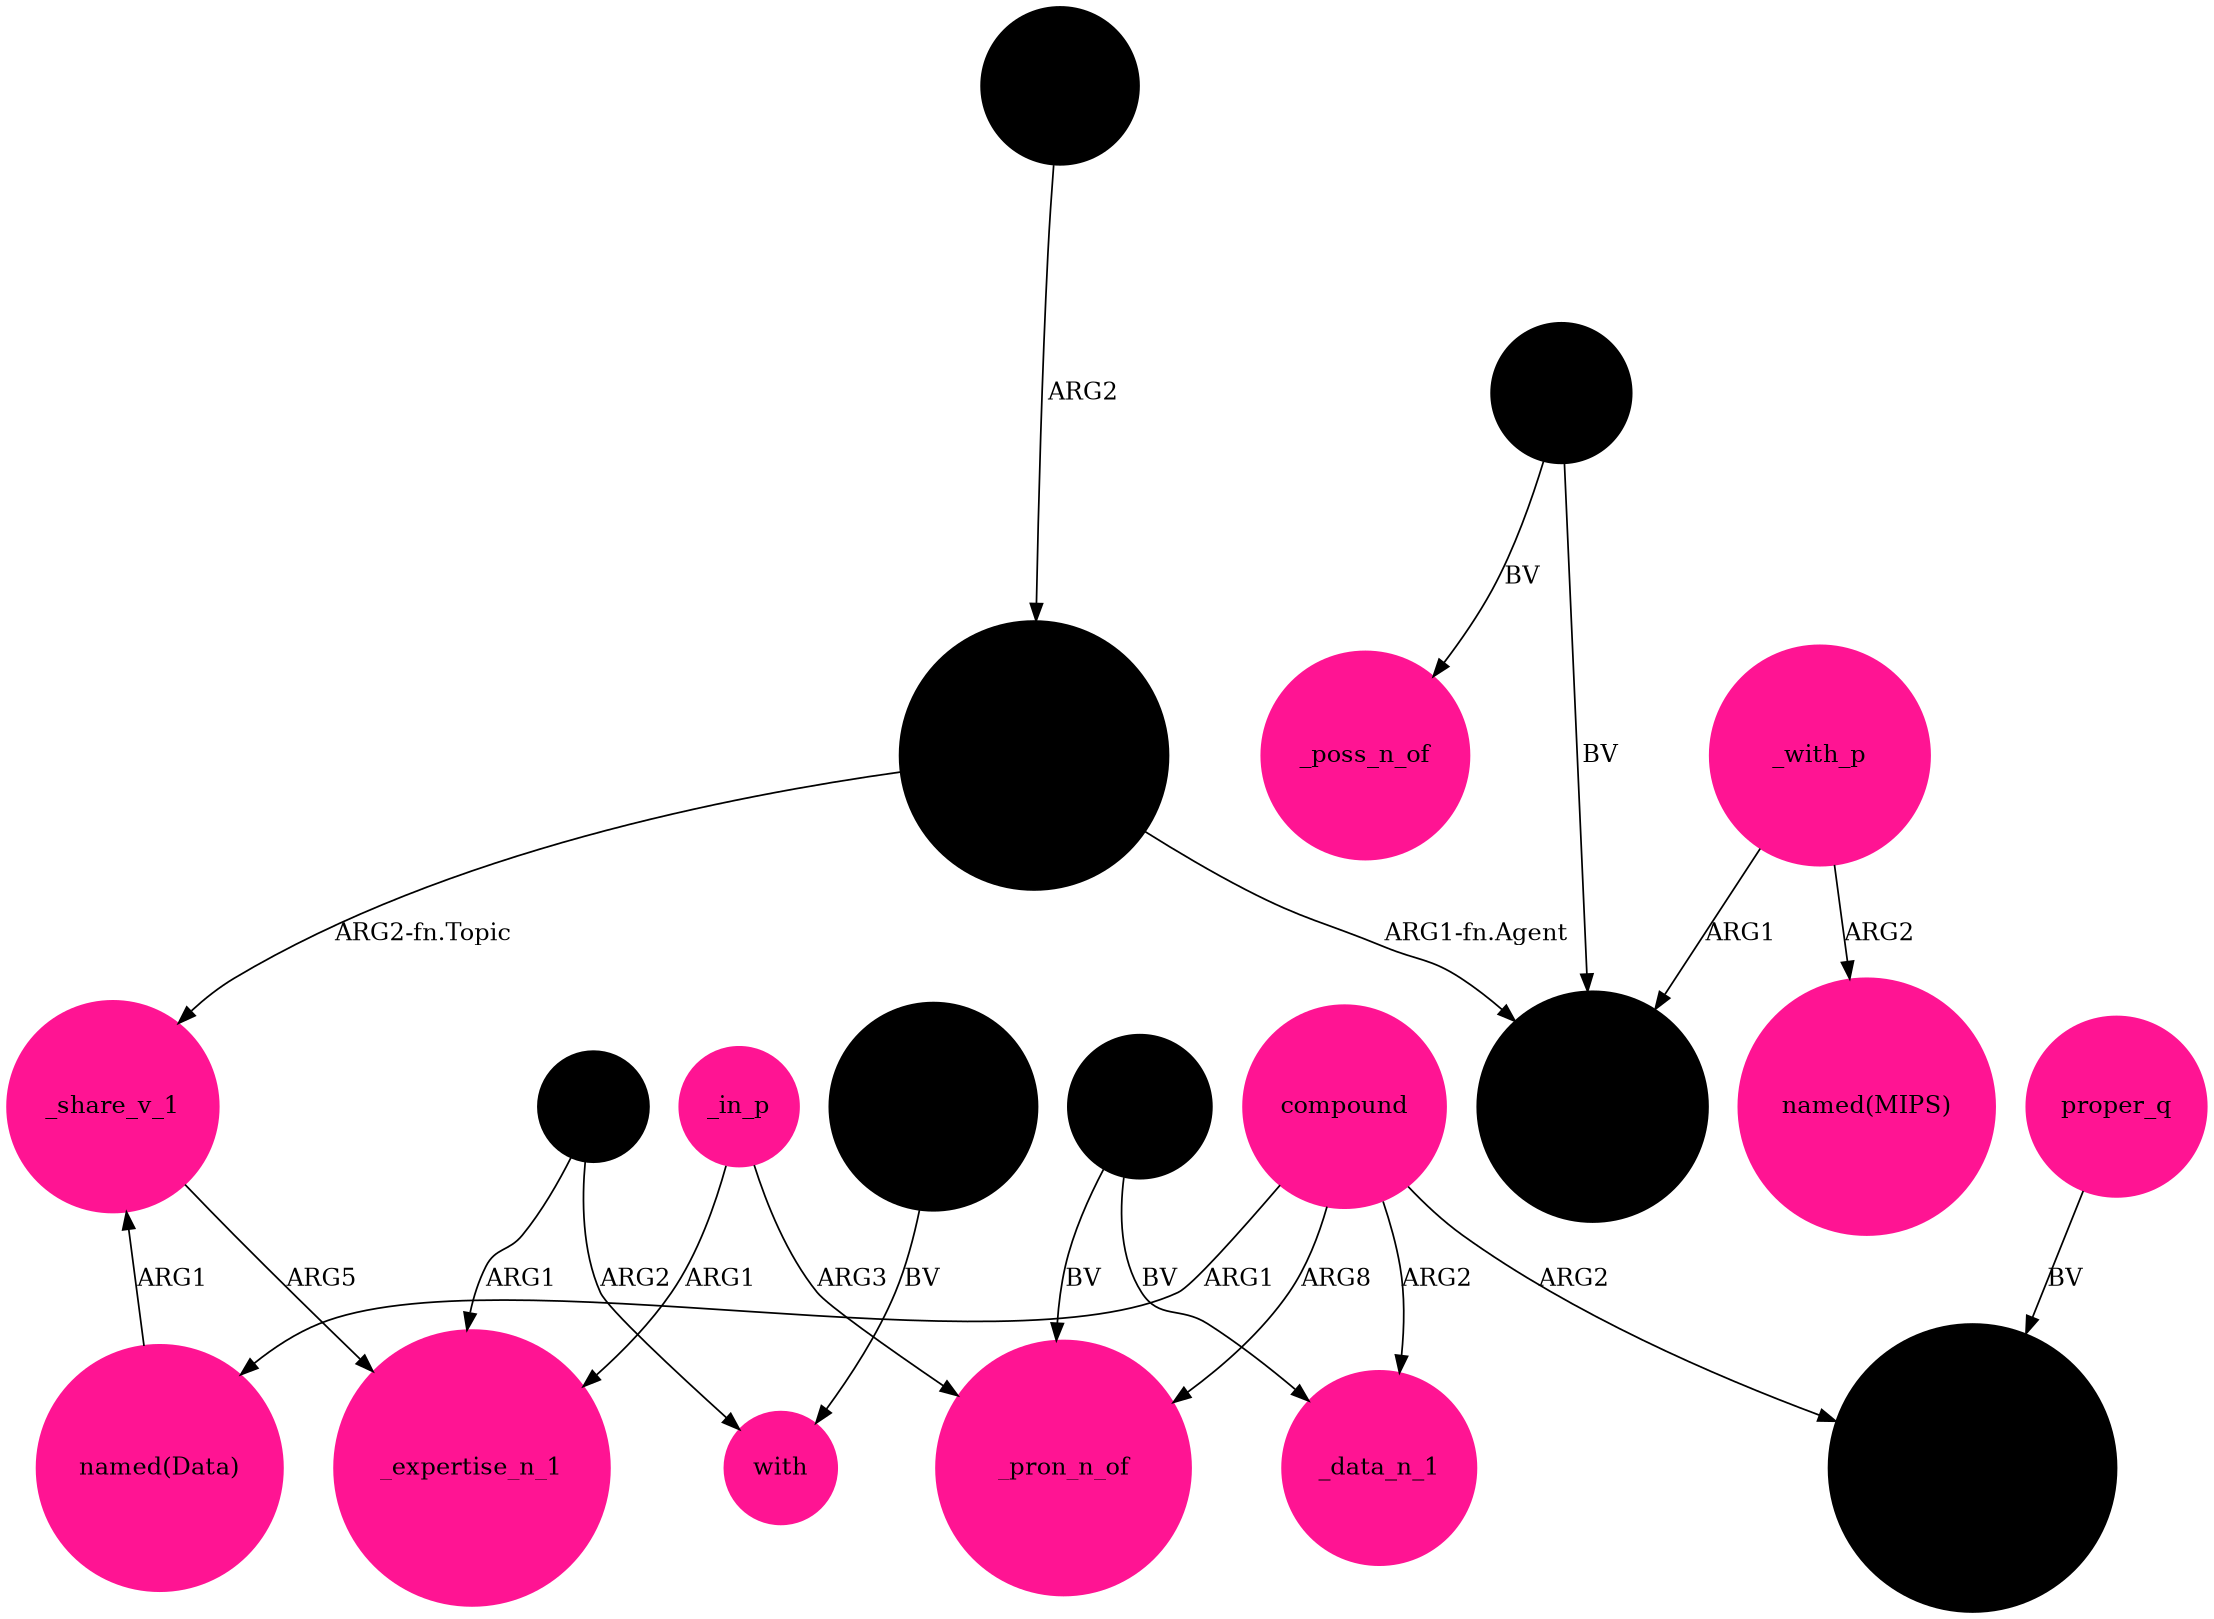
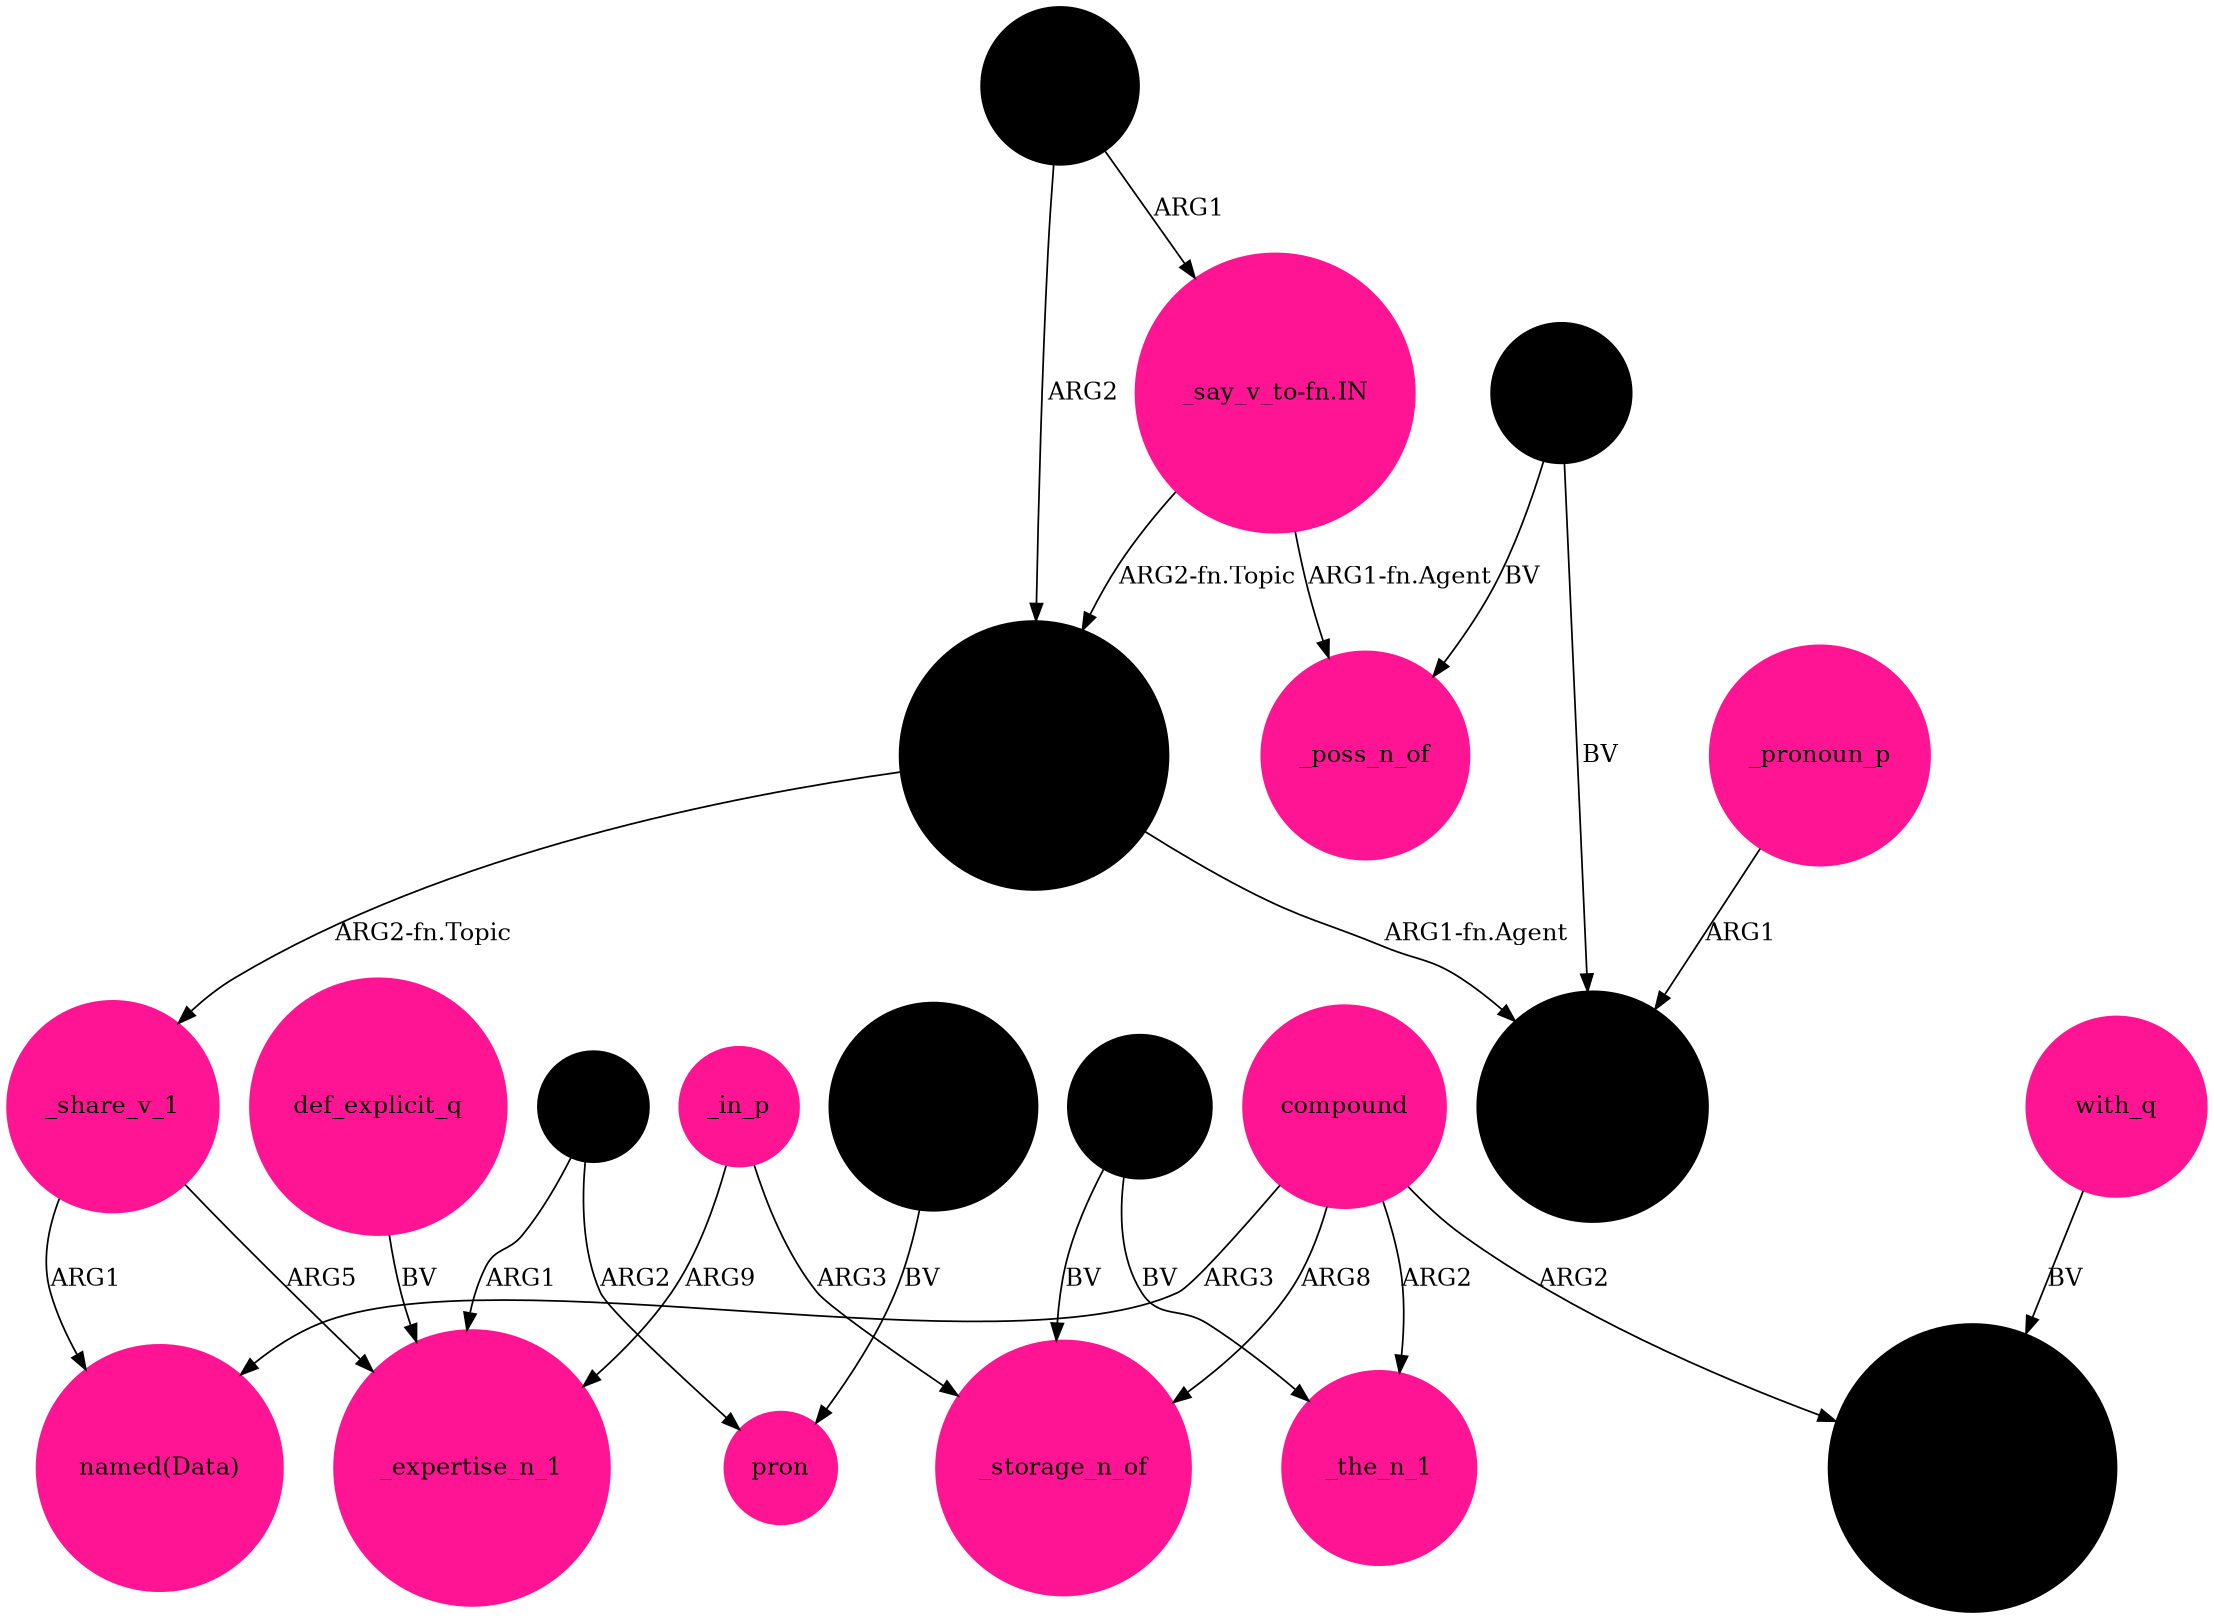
none -> (1275, 393)
(1820, 756) -> (1820, 756)
none -> (378, 1107)
(1867, 1107) -> none
(2117, 1107) -> (2117, 1107)
(721, 1279) -> (721, 1279)
(1240, 1279) -> (1240, 1279)
(136, 1288) -> (48, 1279)
(781, 1468) -> (781, 1468)
(1064, 1468) -> (1064, 1468)
(1379, 1468) -> (1379, 1468)
